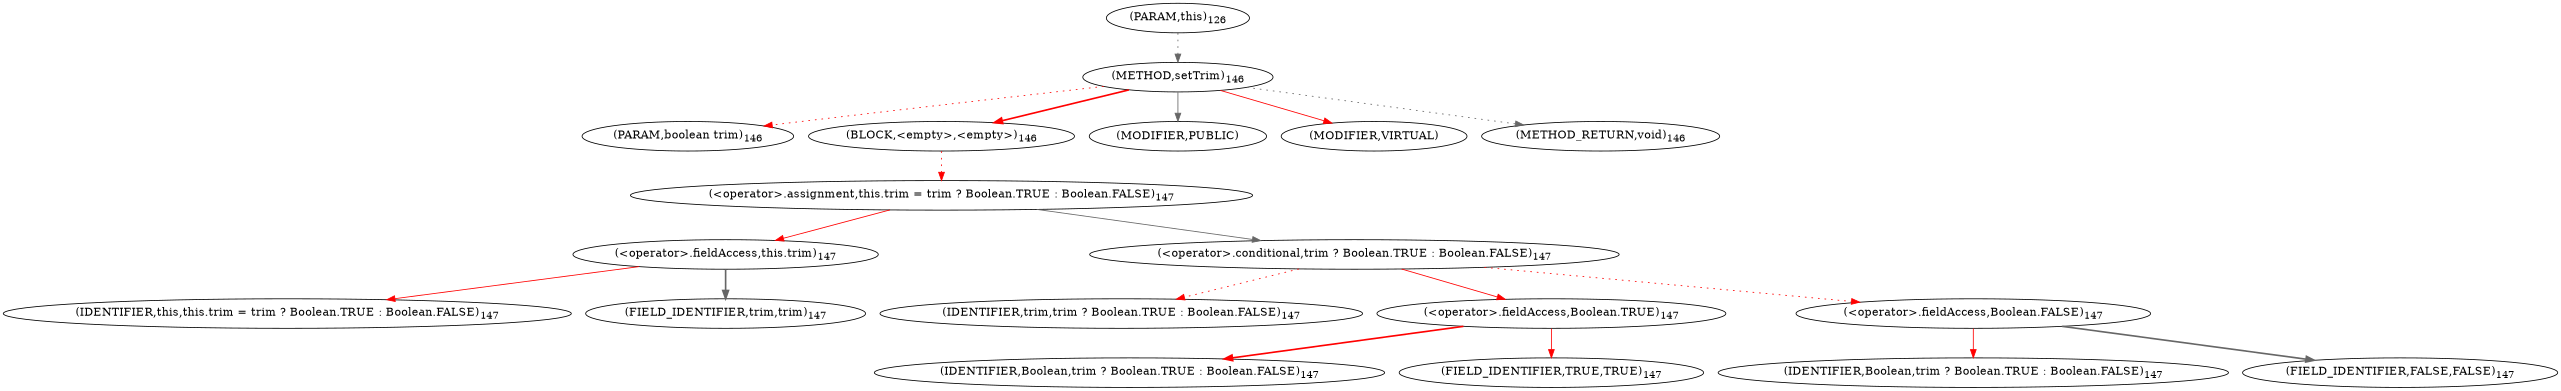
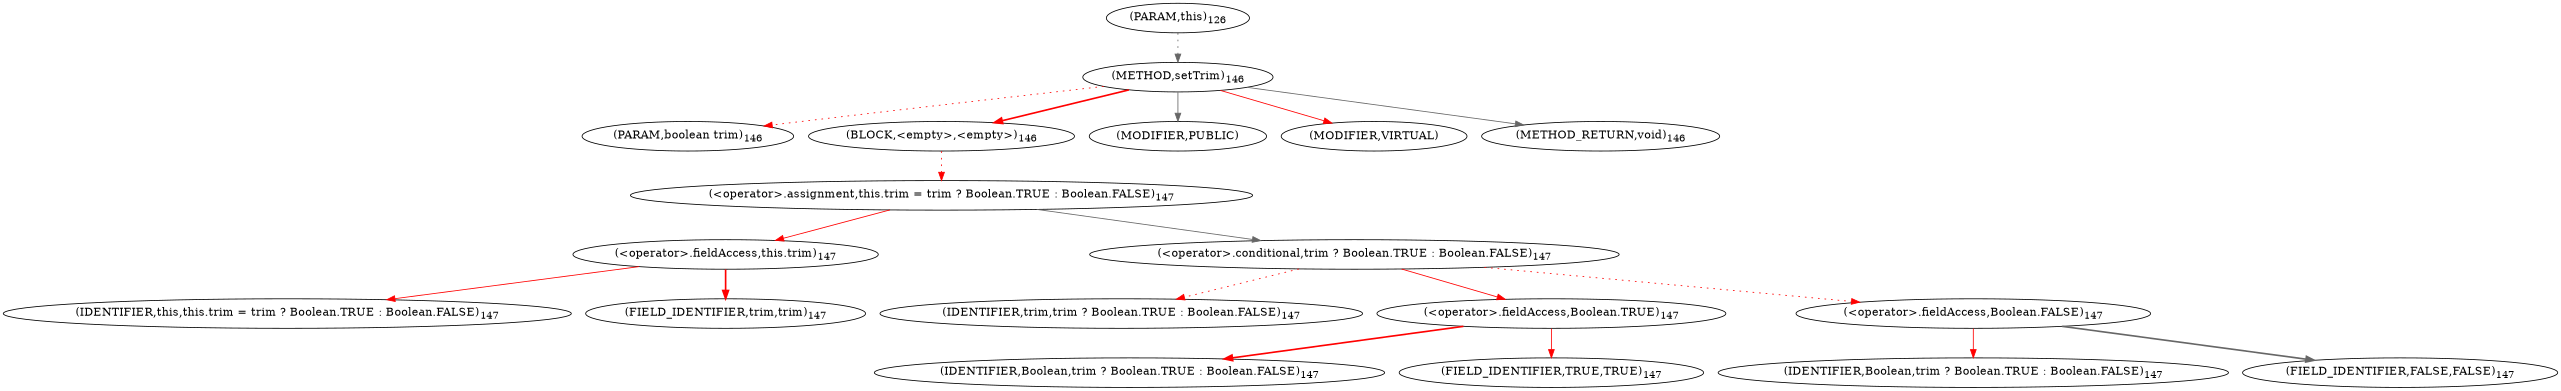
(1381, 106) -> (1381, 106)
(726, 280) -> (726, 280)
